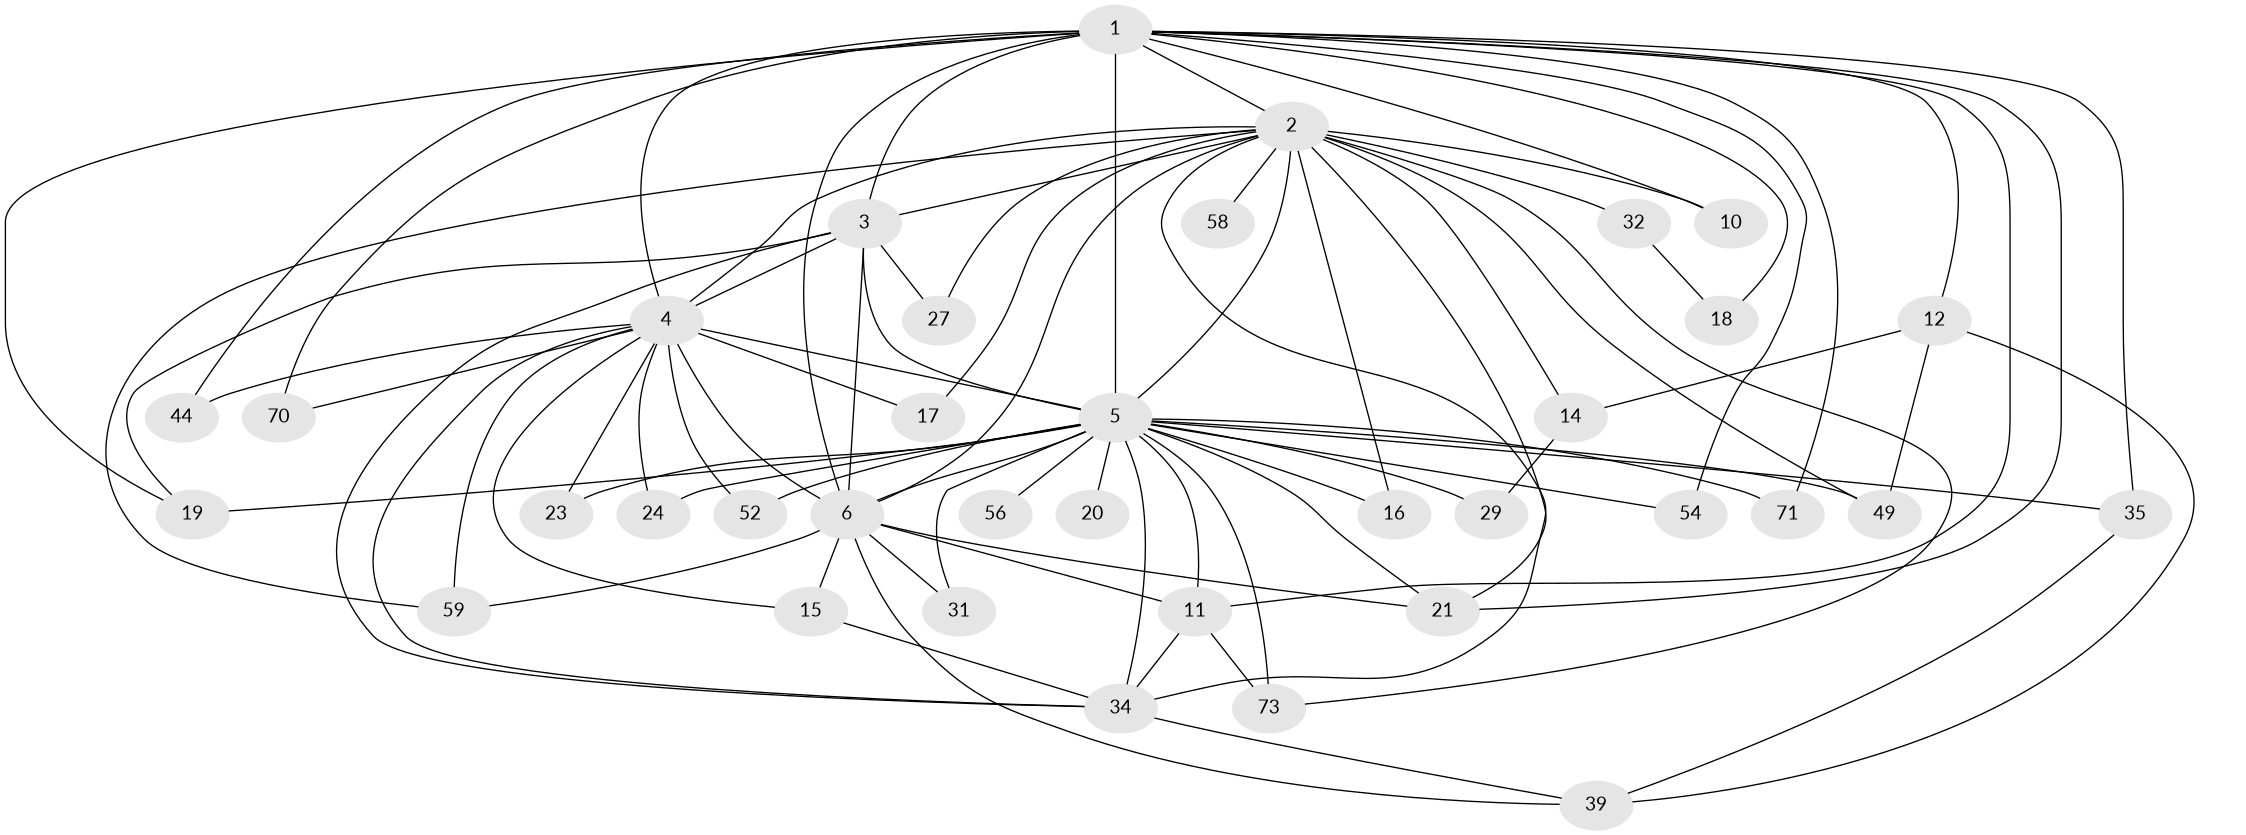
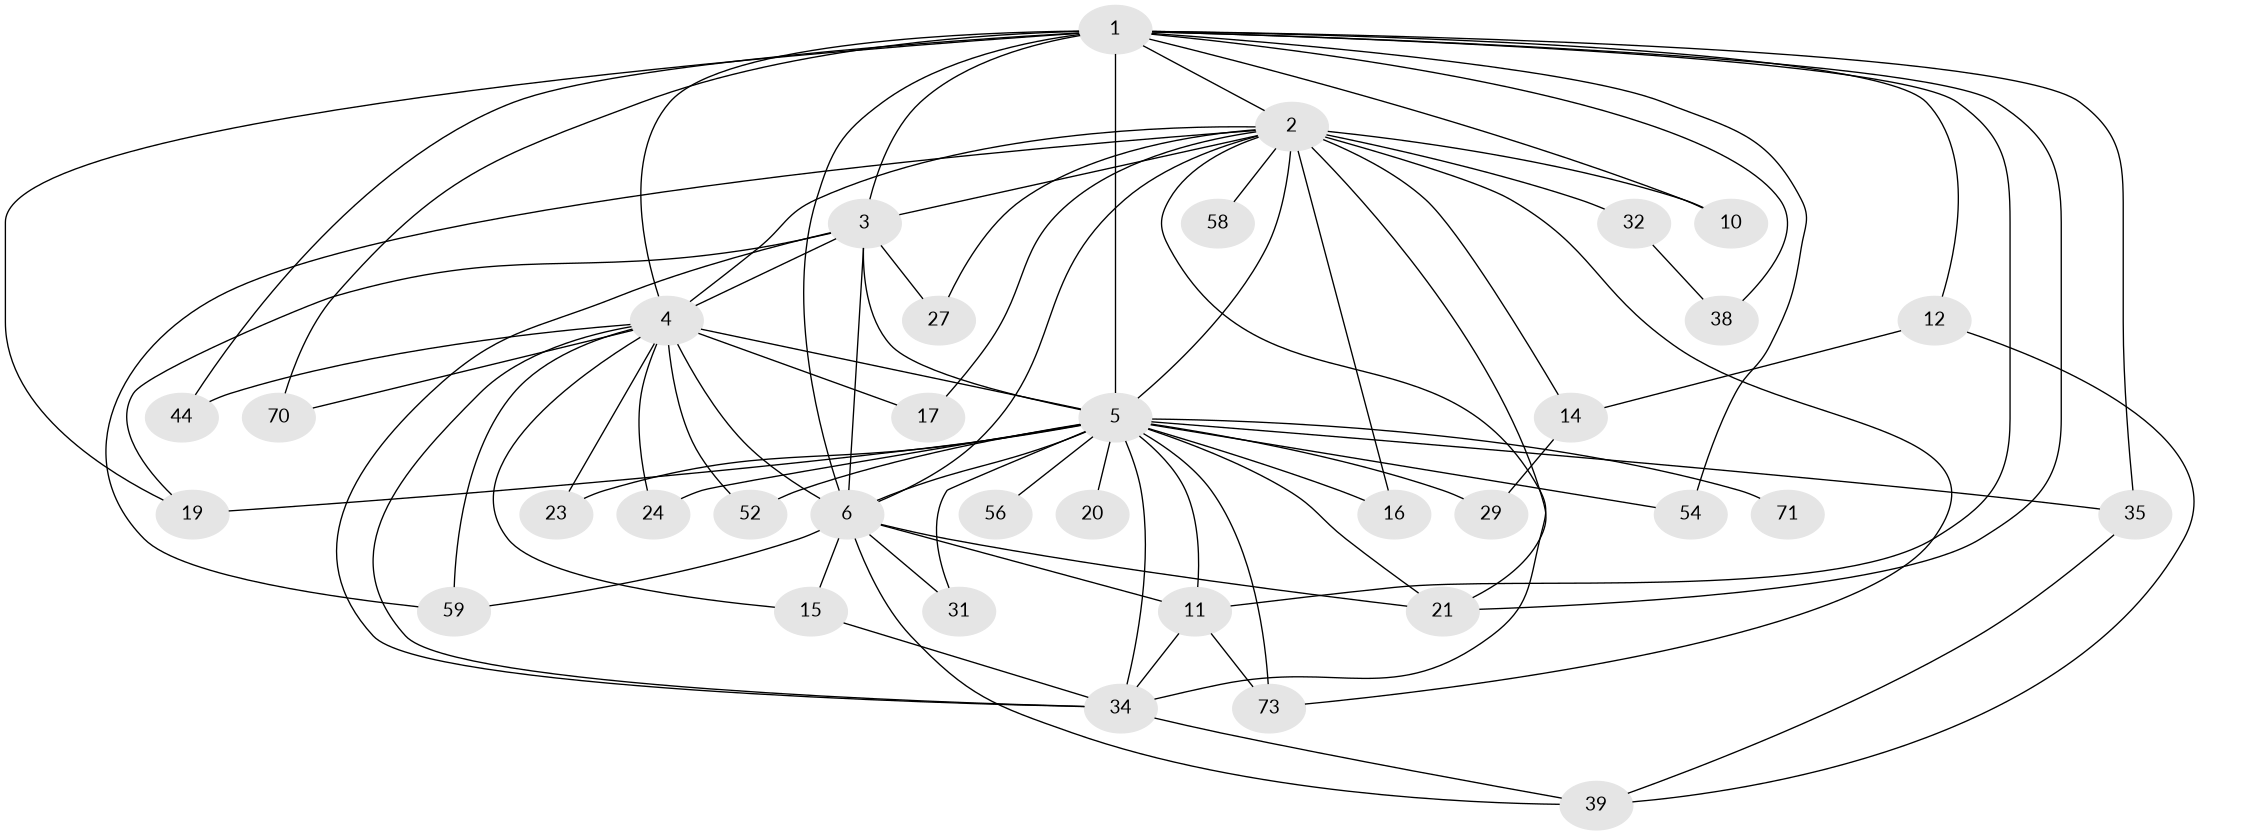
(1660, 80) -> none
(1722, 321) -> (1722, 321)
(1885, 515) -> none
